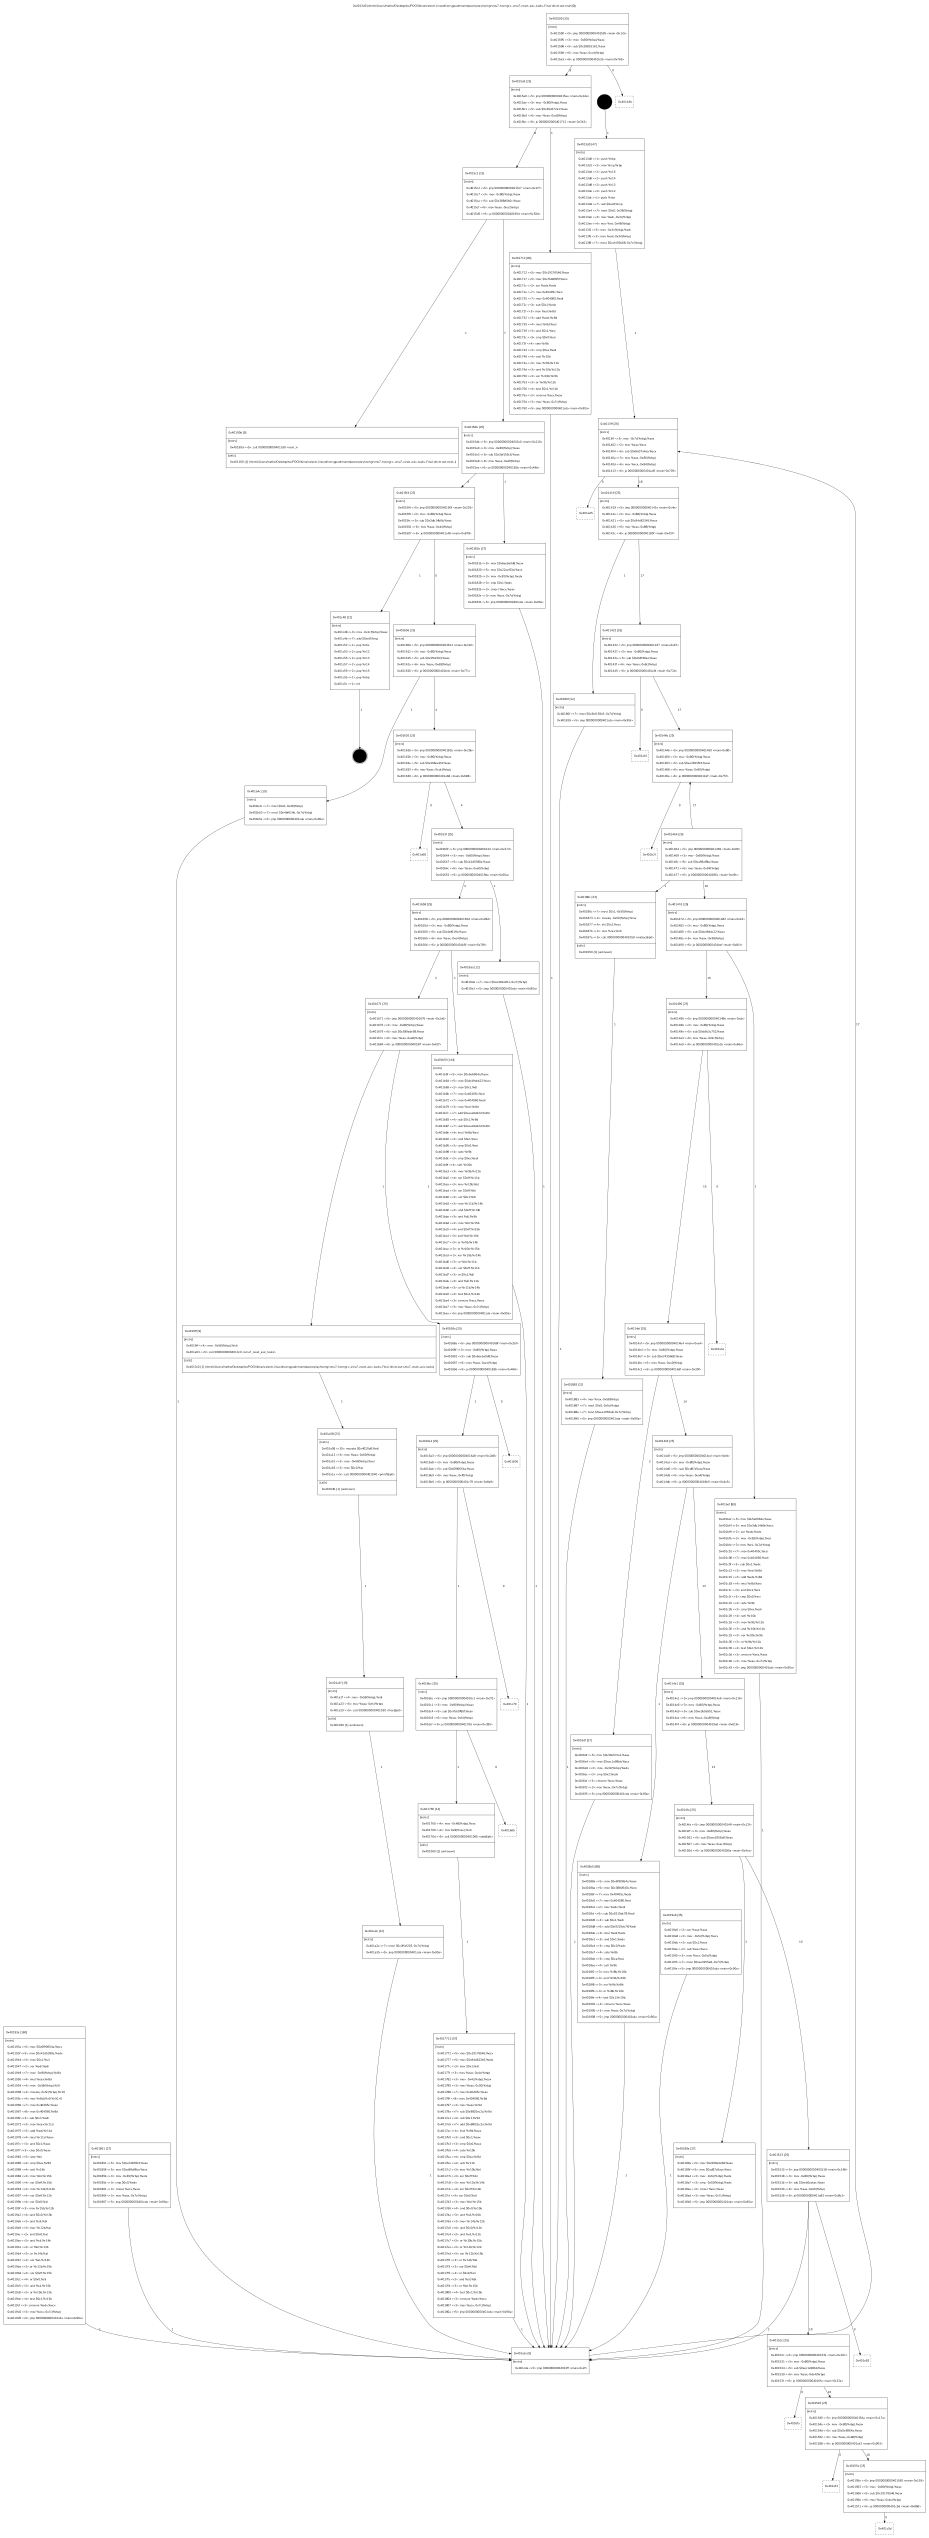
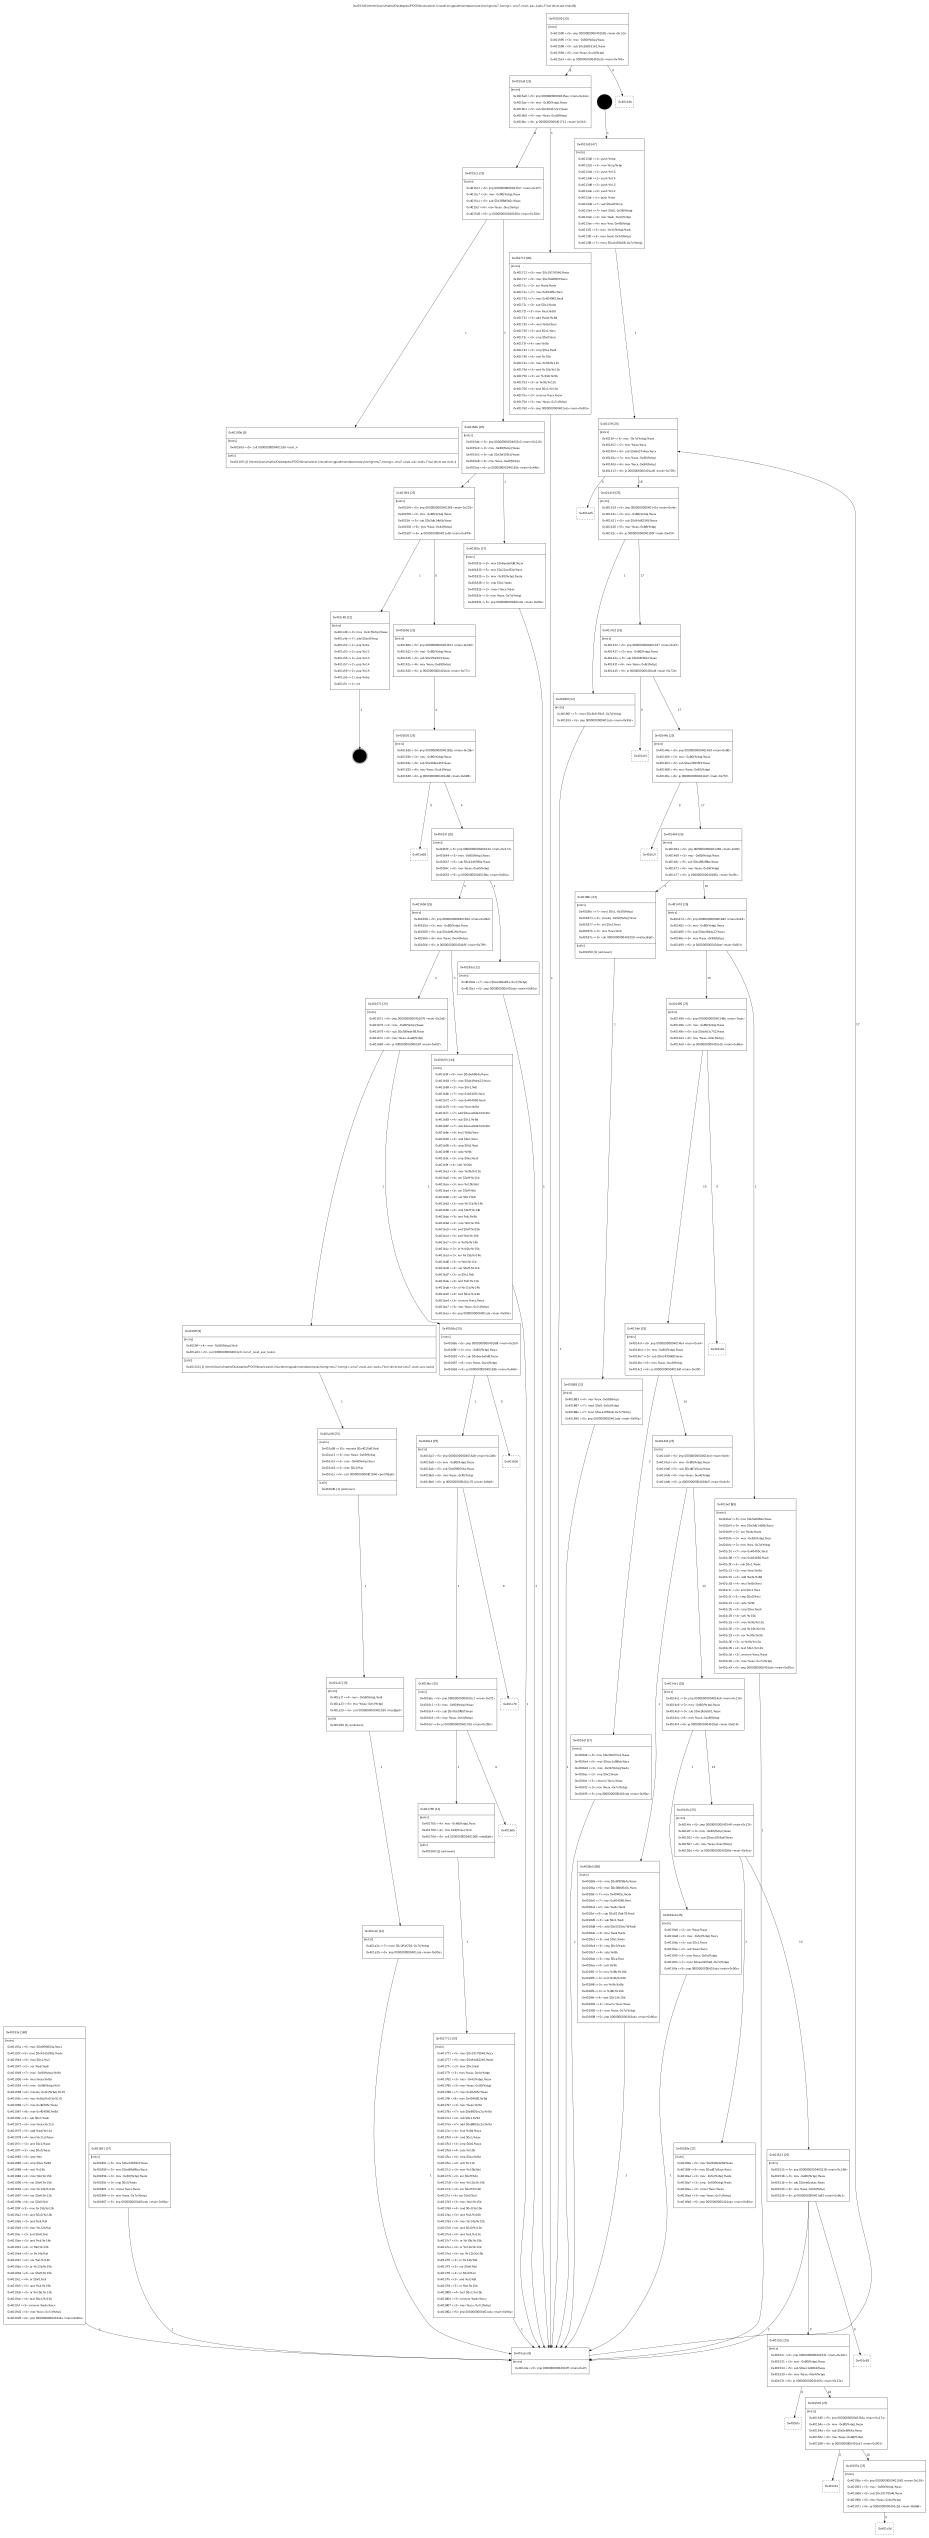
(286, 806) -> none
(690, 807) -> (699, 804)
none -> (670, 1819)
(810, 2330) -> (810, 2330)
